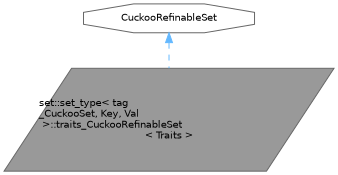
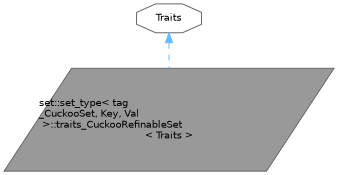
(169, 18) -> (169, 18)
